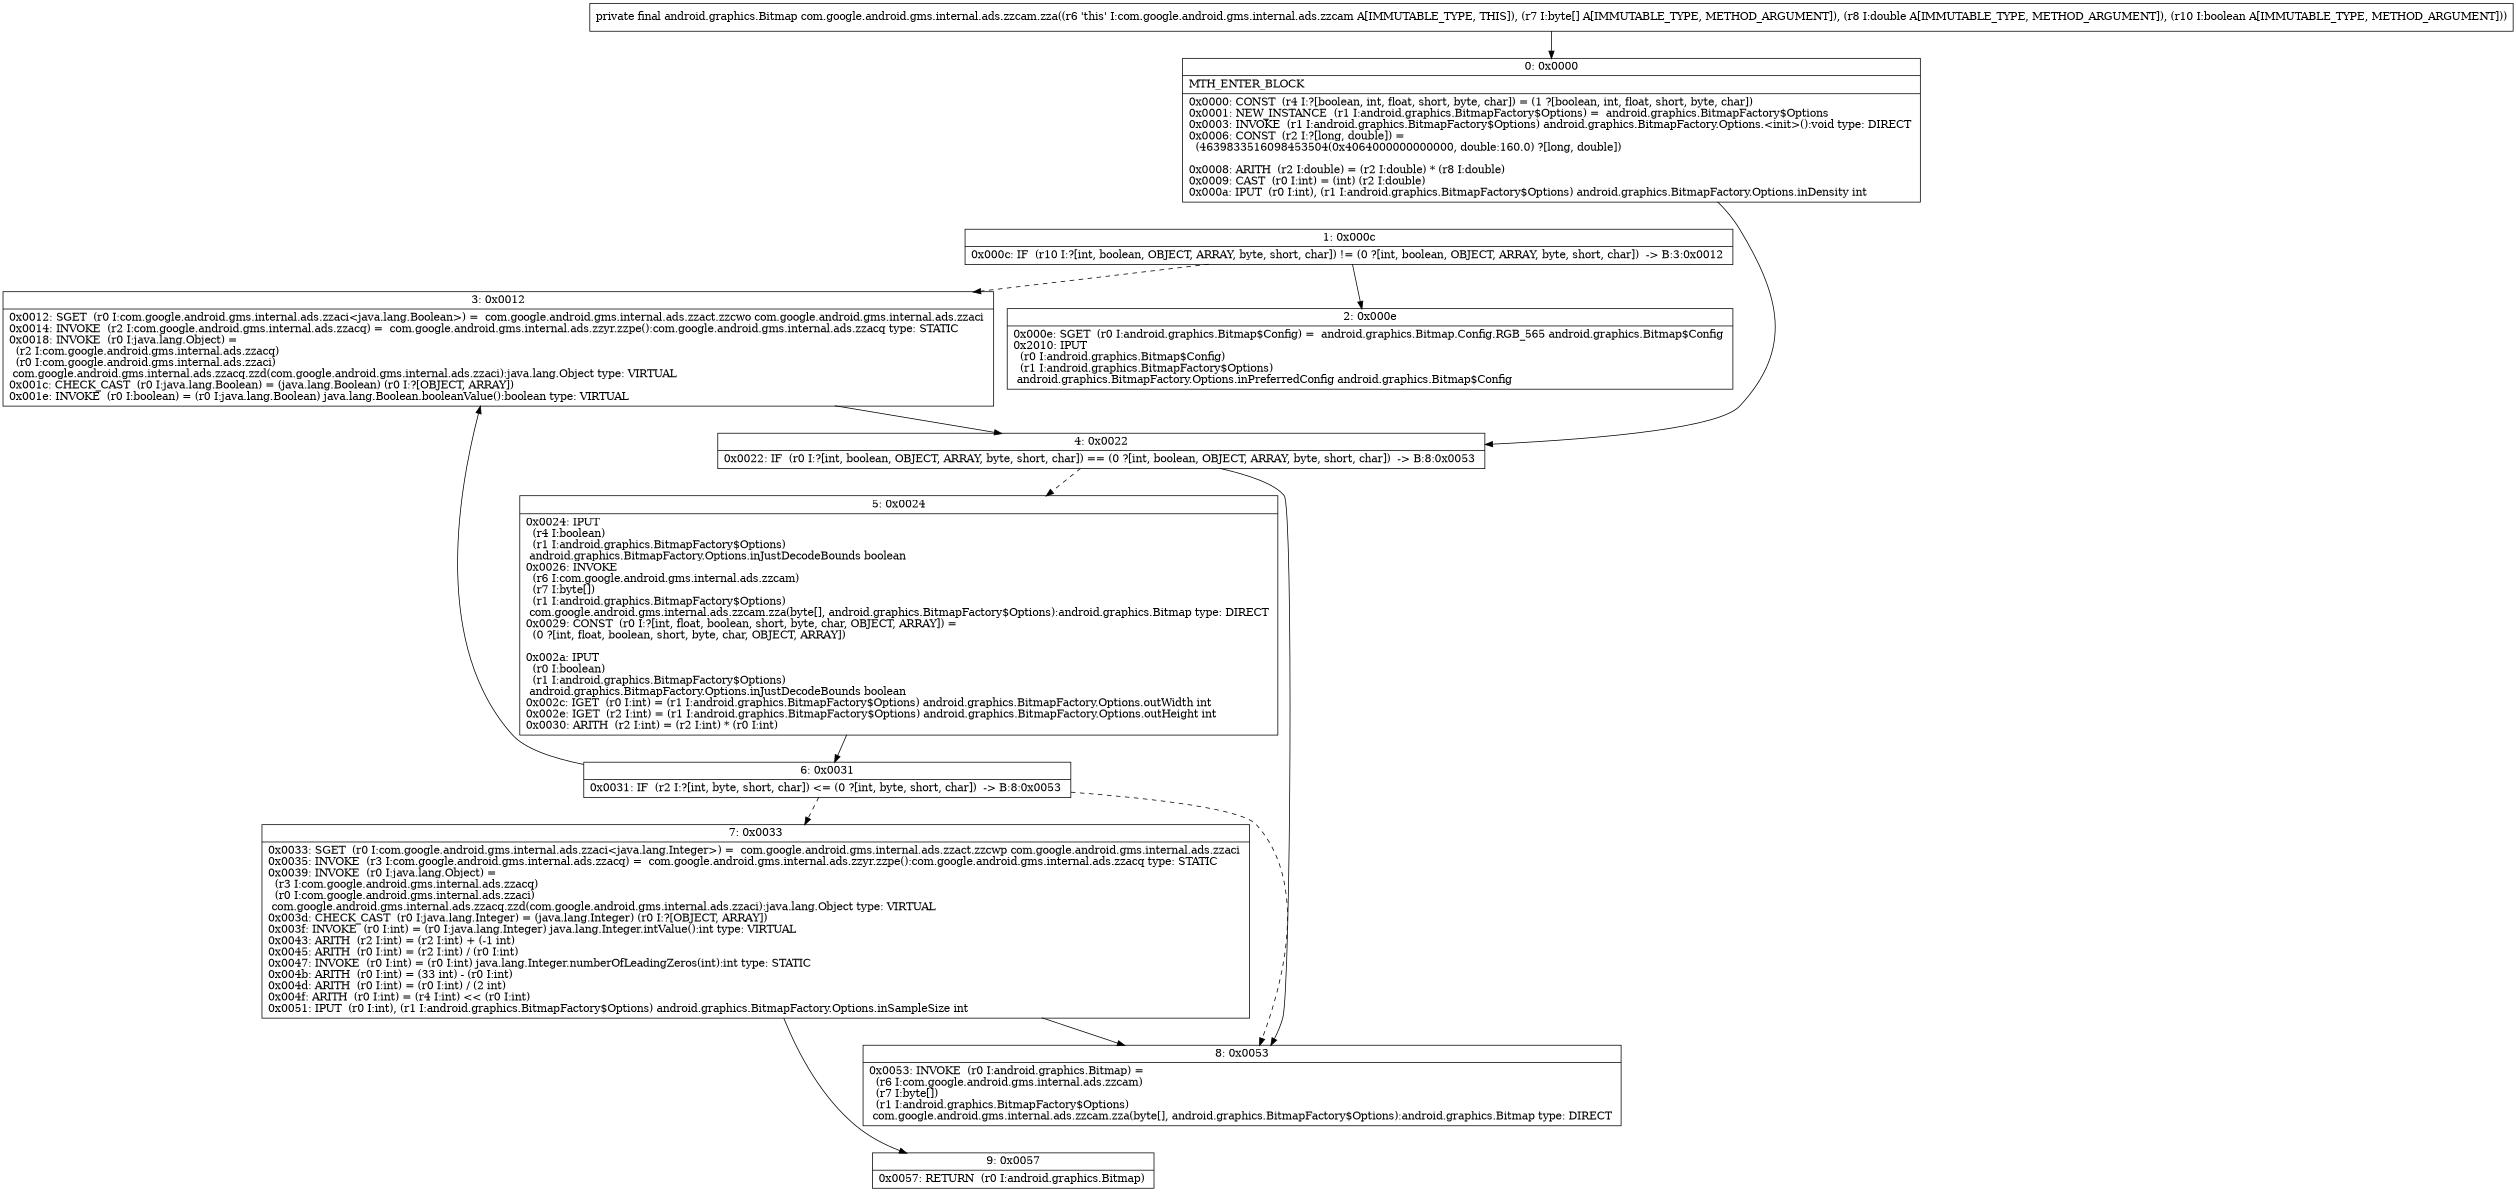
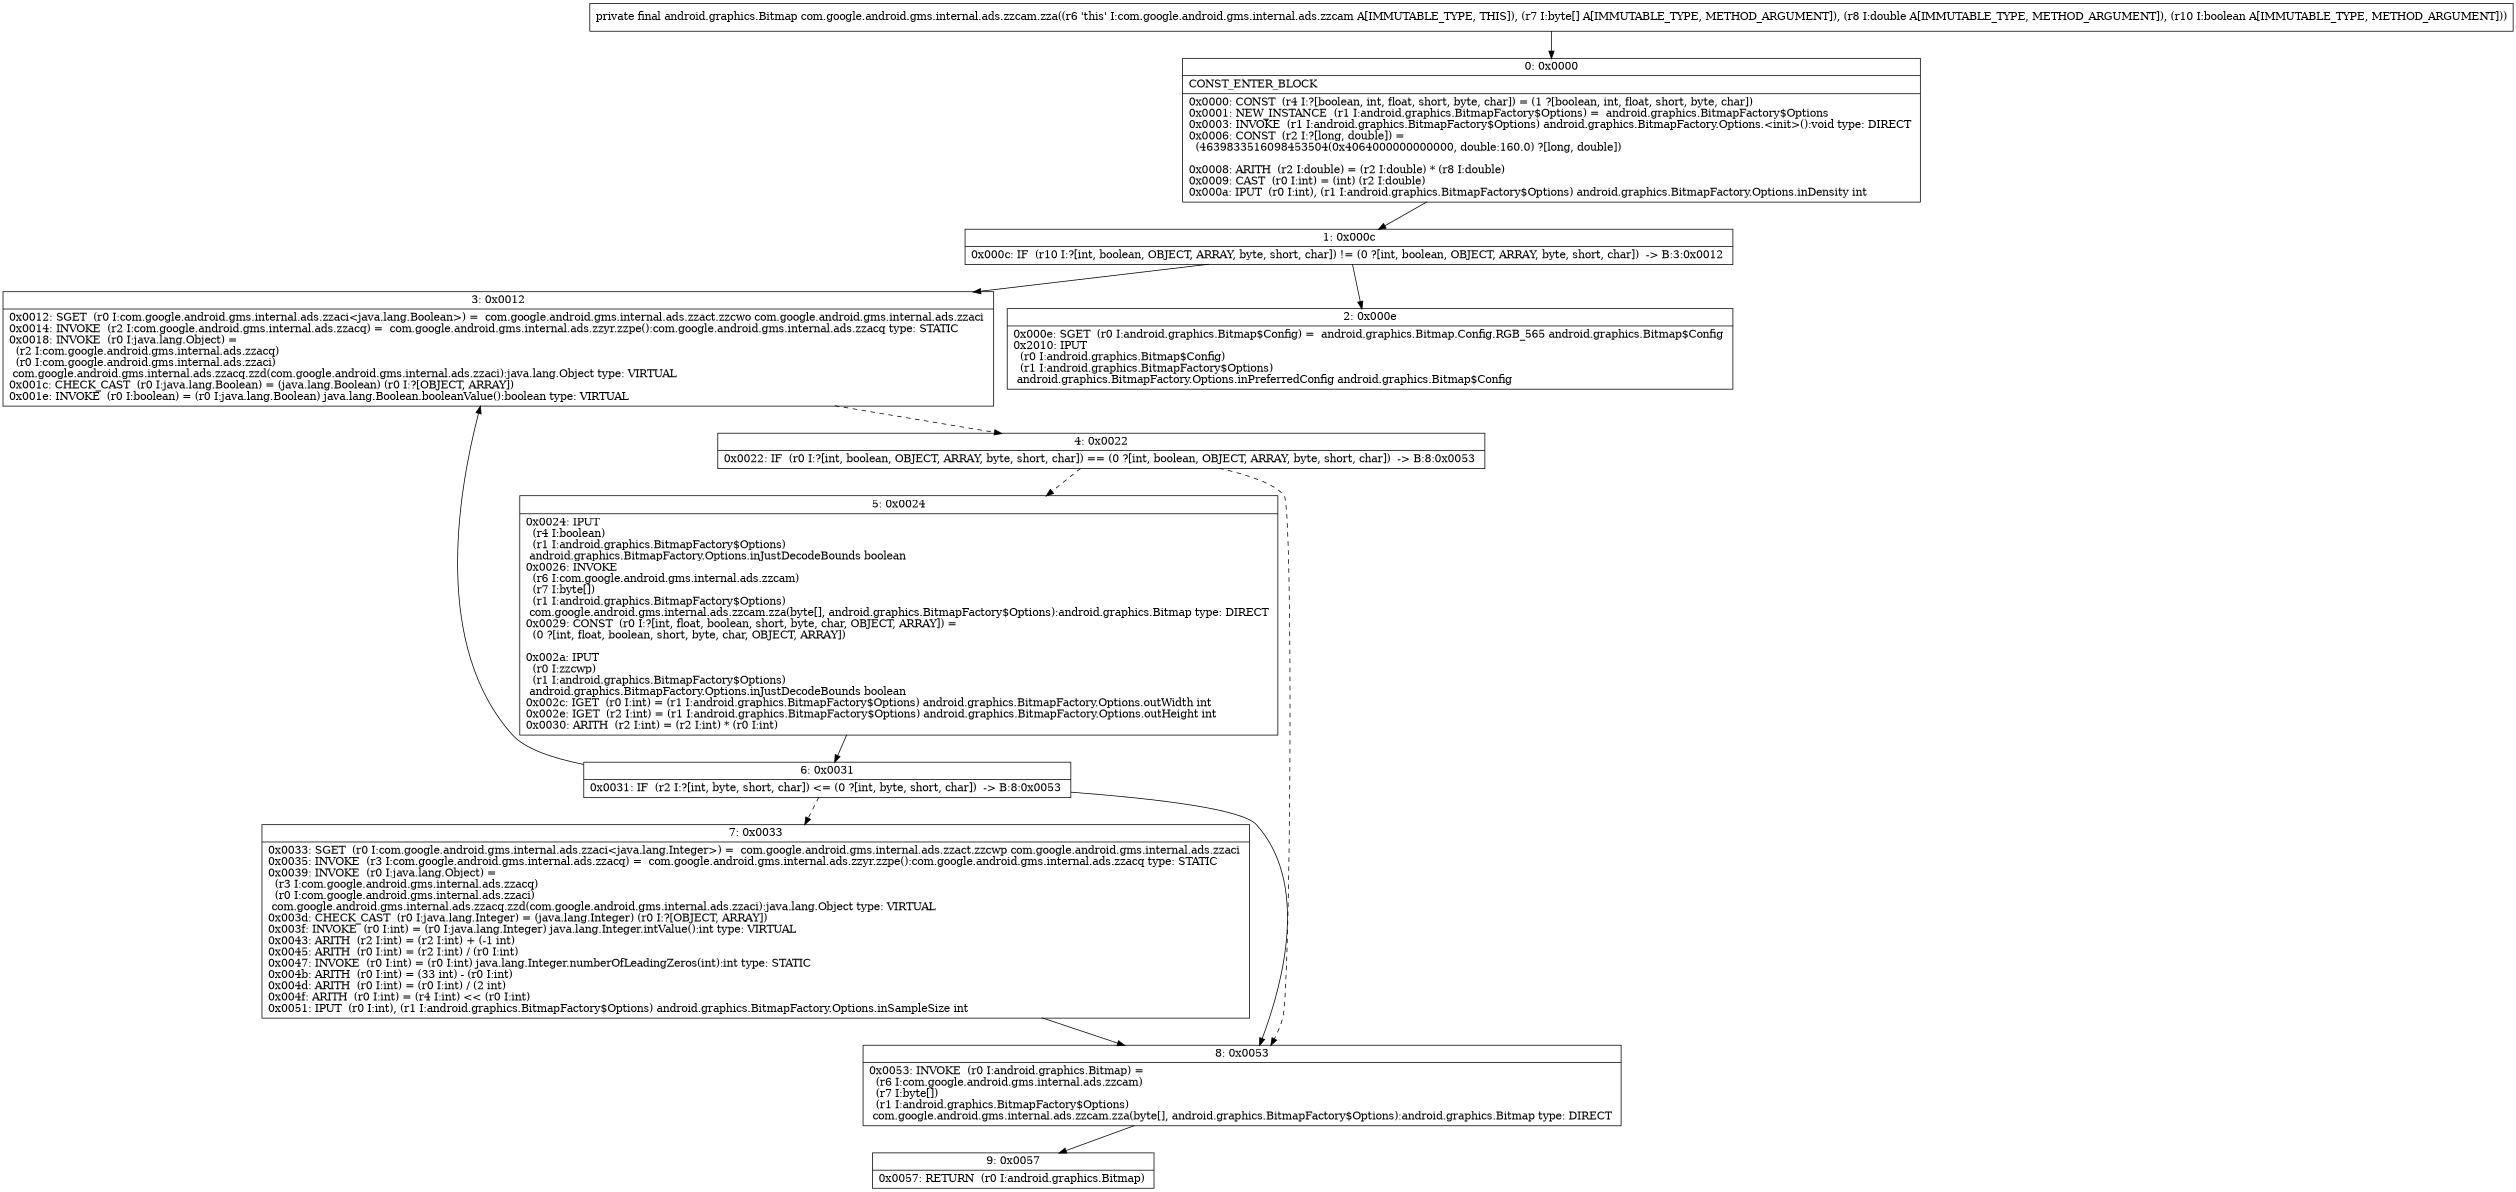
(1247, 84) -> (1253, 84)
(1095, 278) -> (1095, 278)
(1730, 412) -> (1406, 214)
(915, 419) -> (915, 419)
(566, 669) -> (561, 669)
(1290, 732) -> (1290, 732)
(1266, 839) -> (1266, 839)
(828, 1097) -> (1100, 1138)
